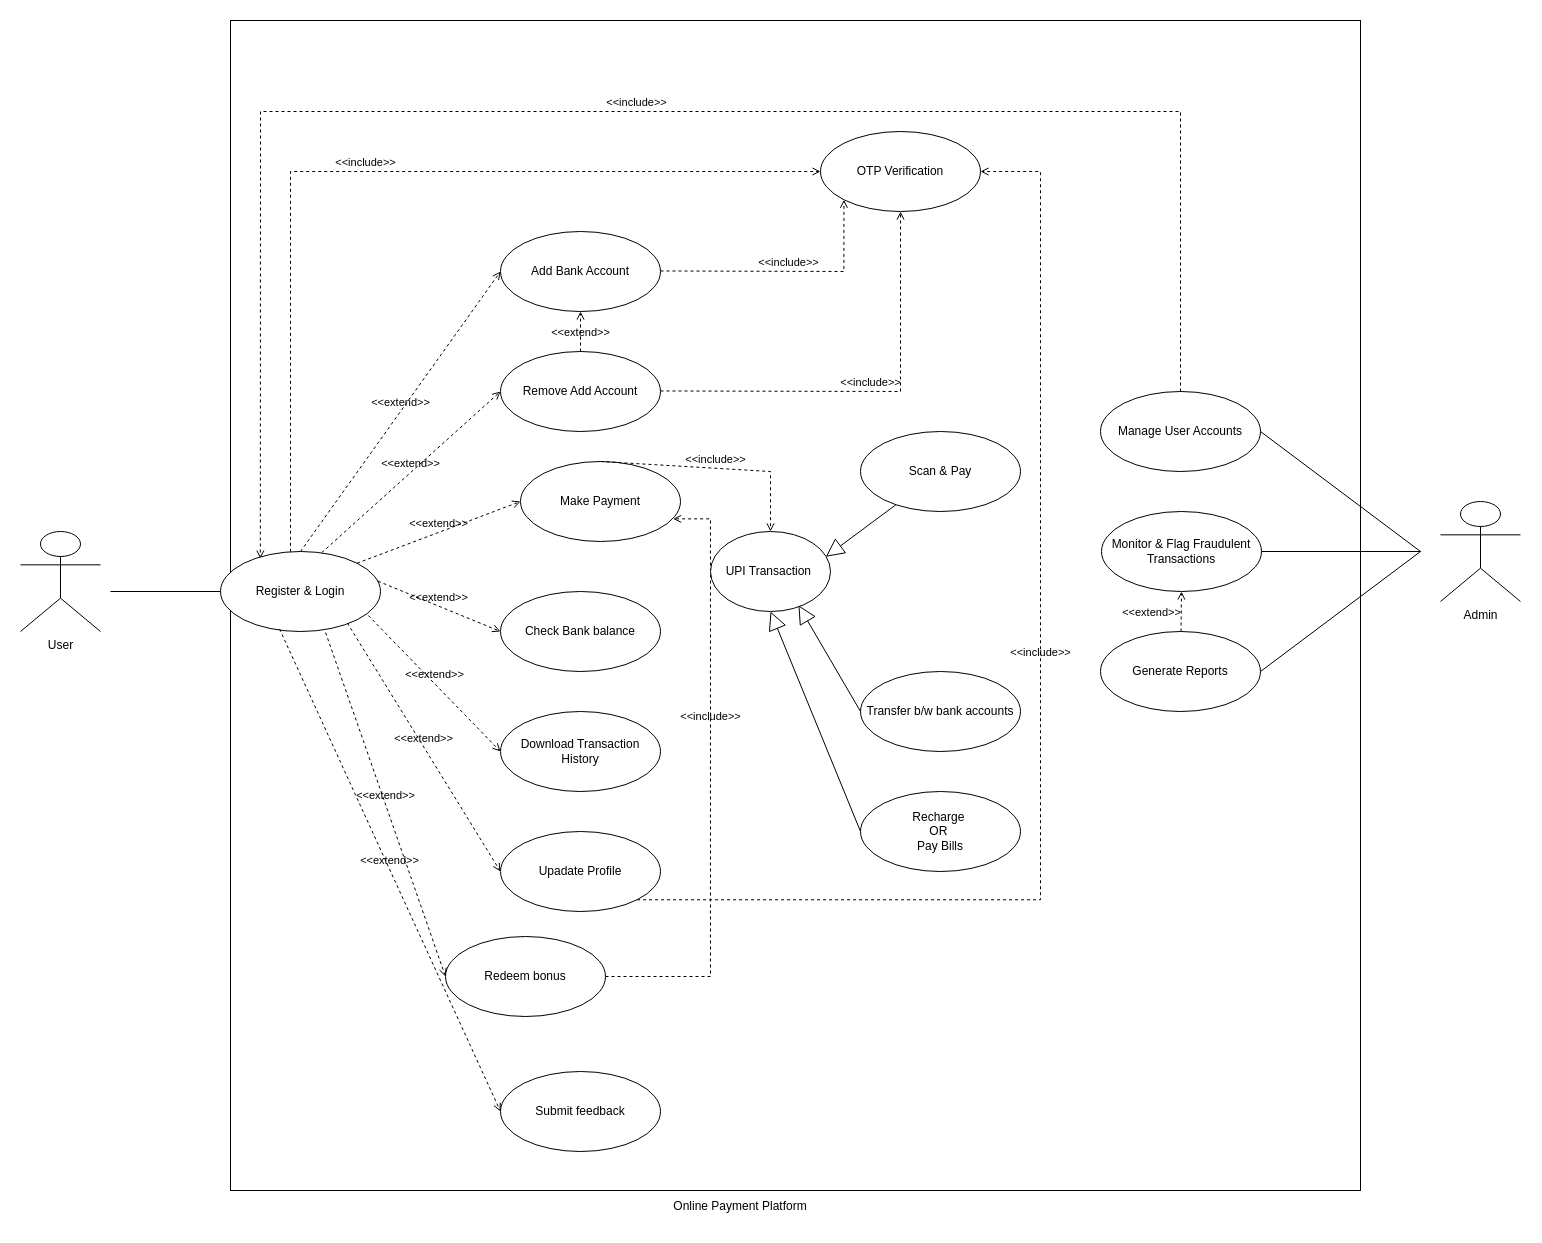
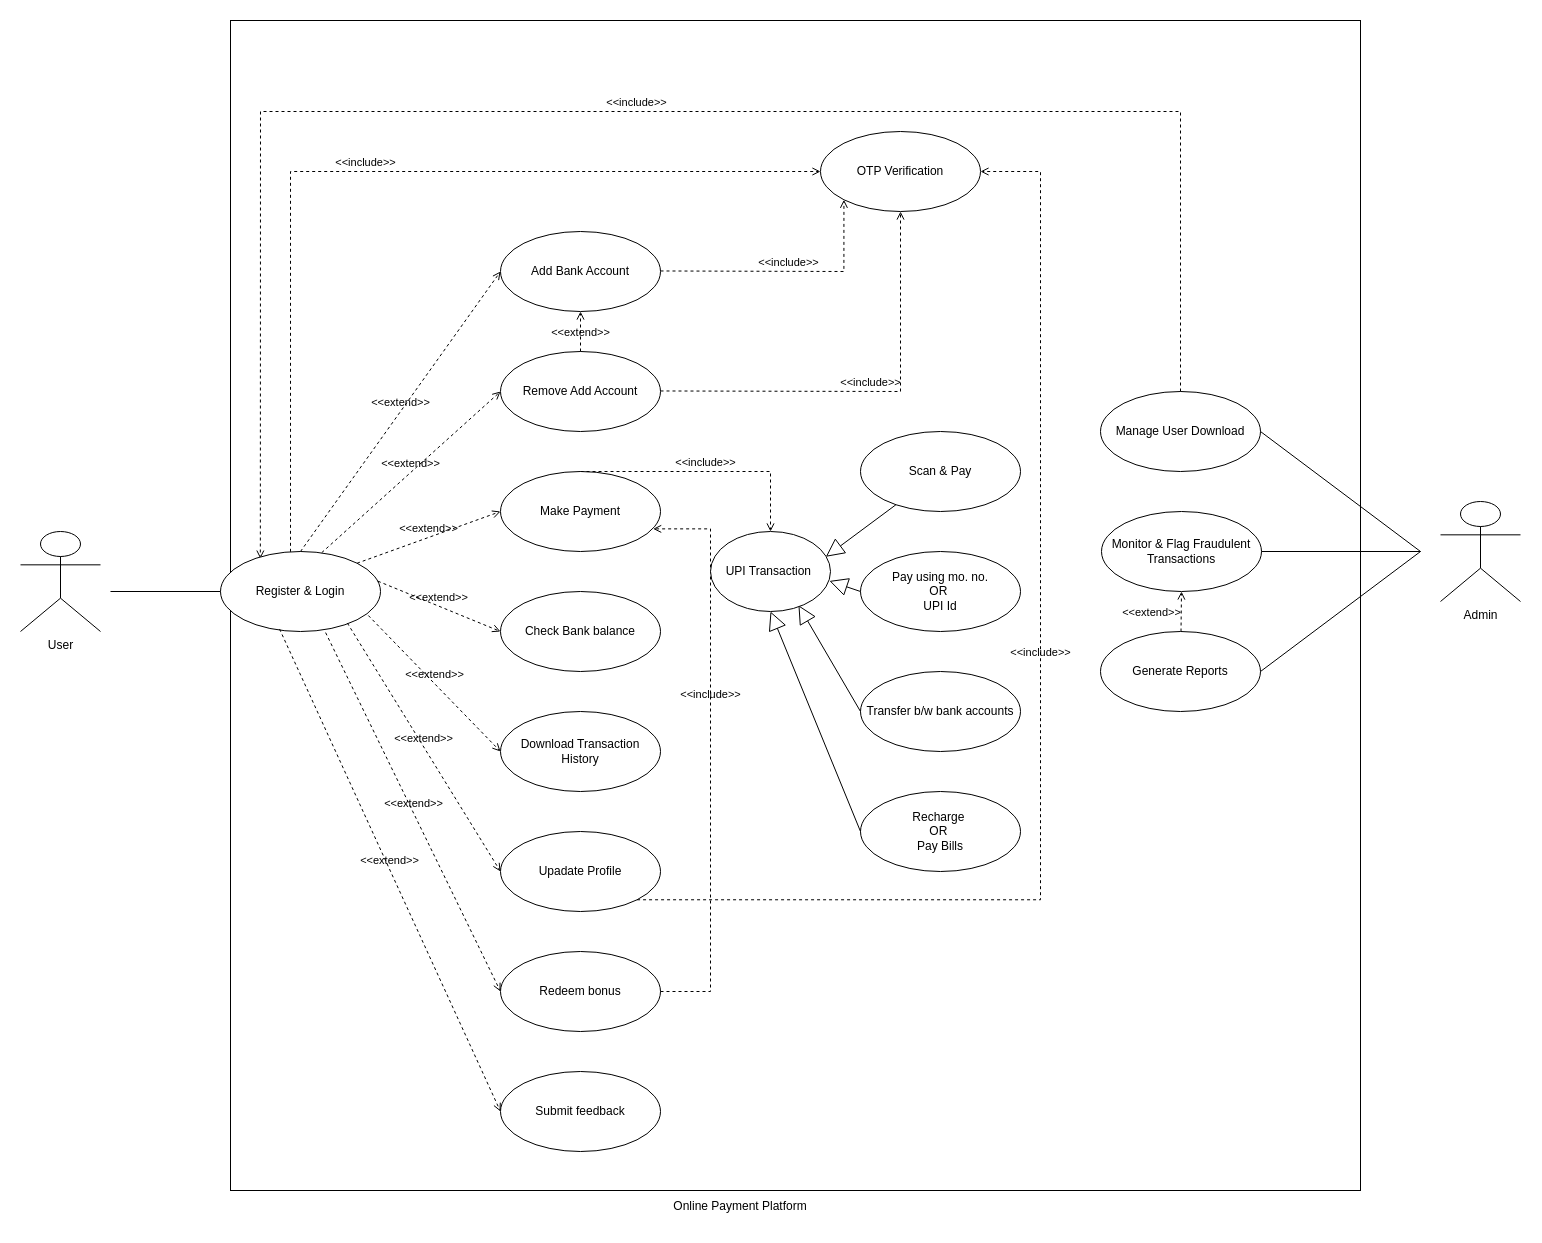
(1181, 432) -> (1181, 432)
(601, 502) -> (581, 512)
none -> (854, 589)
none -> (941, 592)
(526, 977) -> (581, 992)
